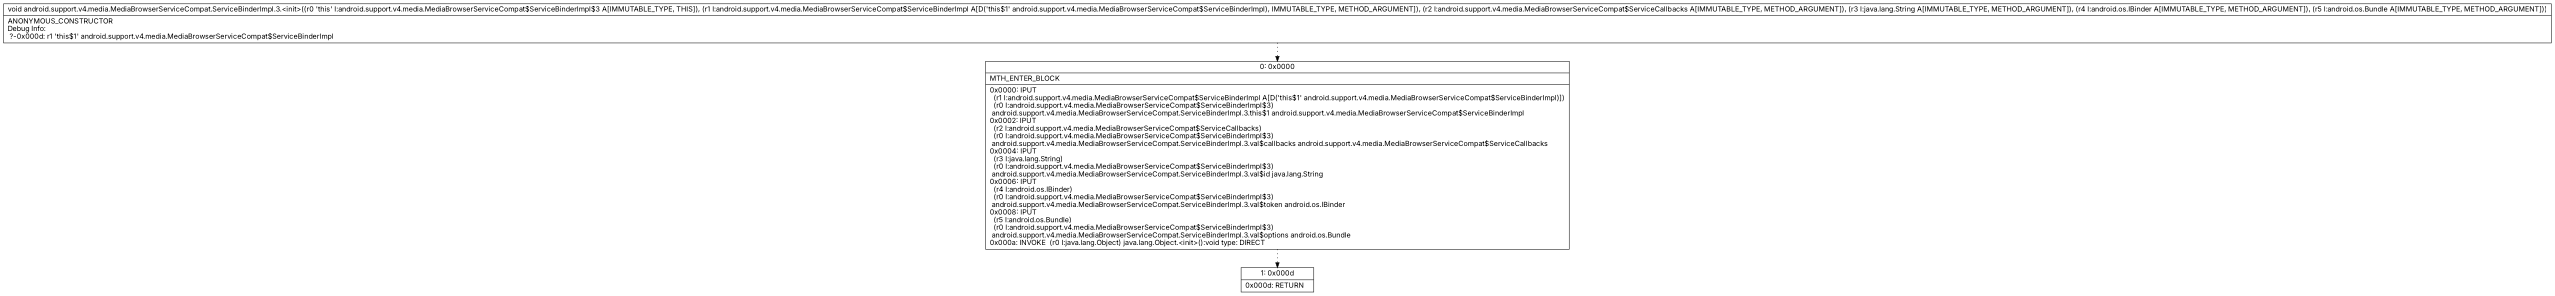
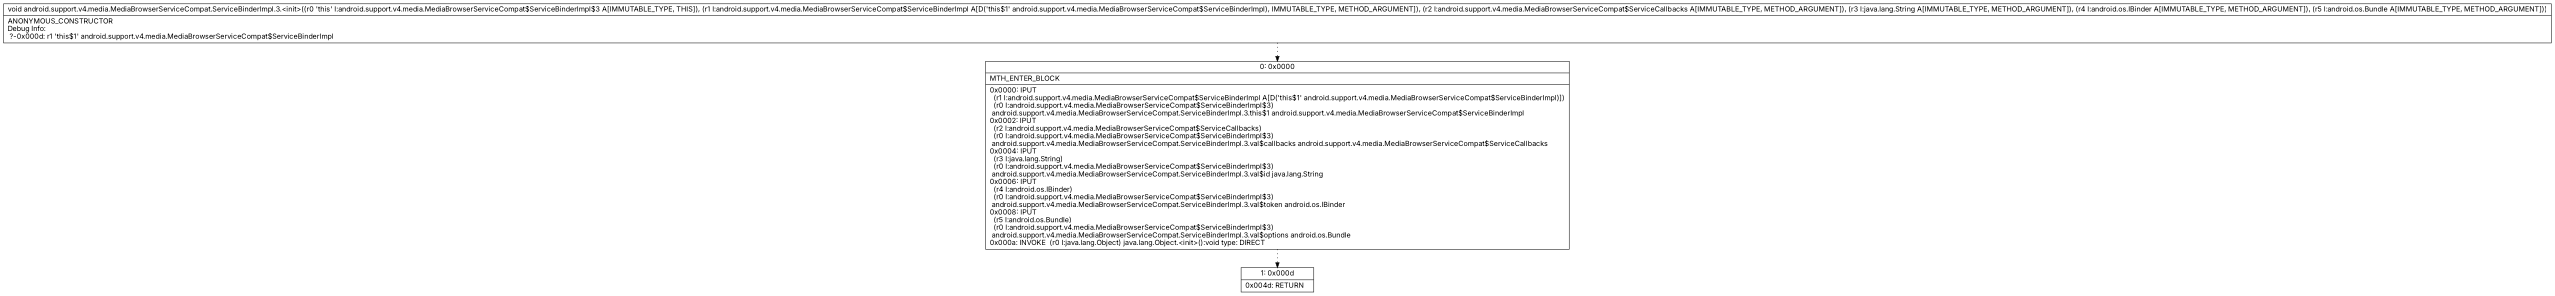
(1277, 286) -> (1277, 286)
